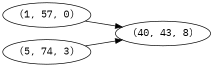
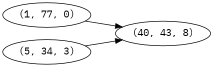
(47, 15) -> (47, 15)
(47, 52) -> (47, 52)
